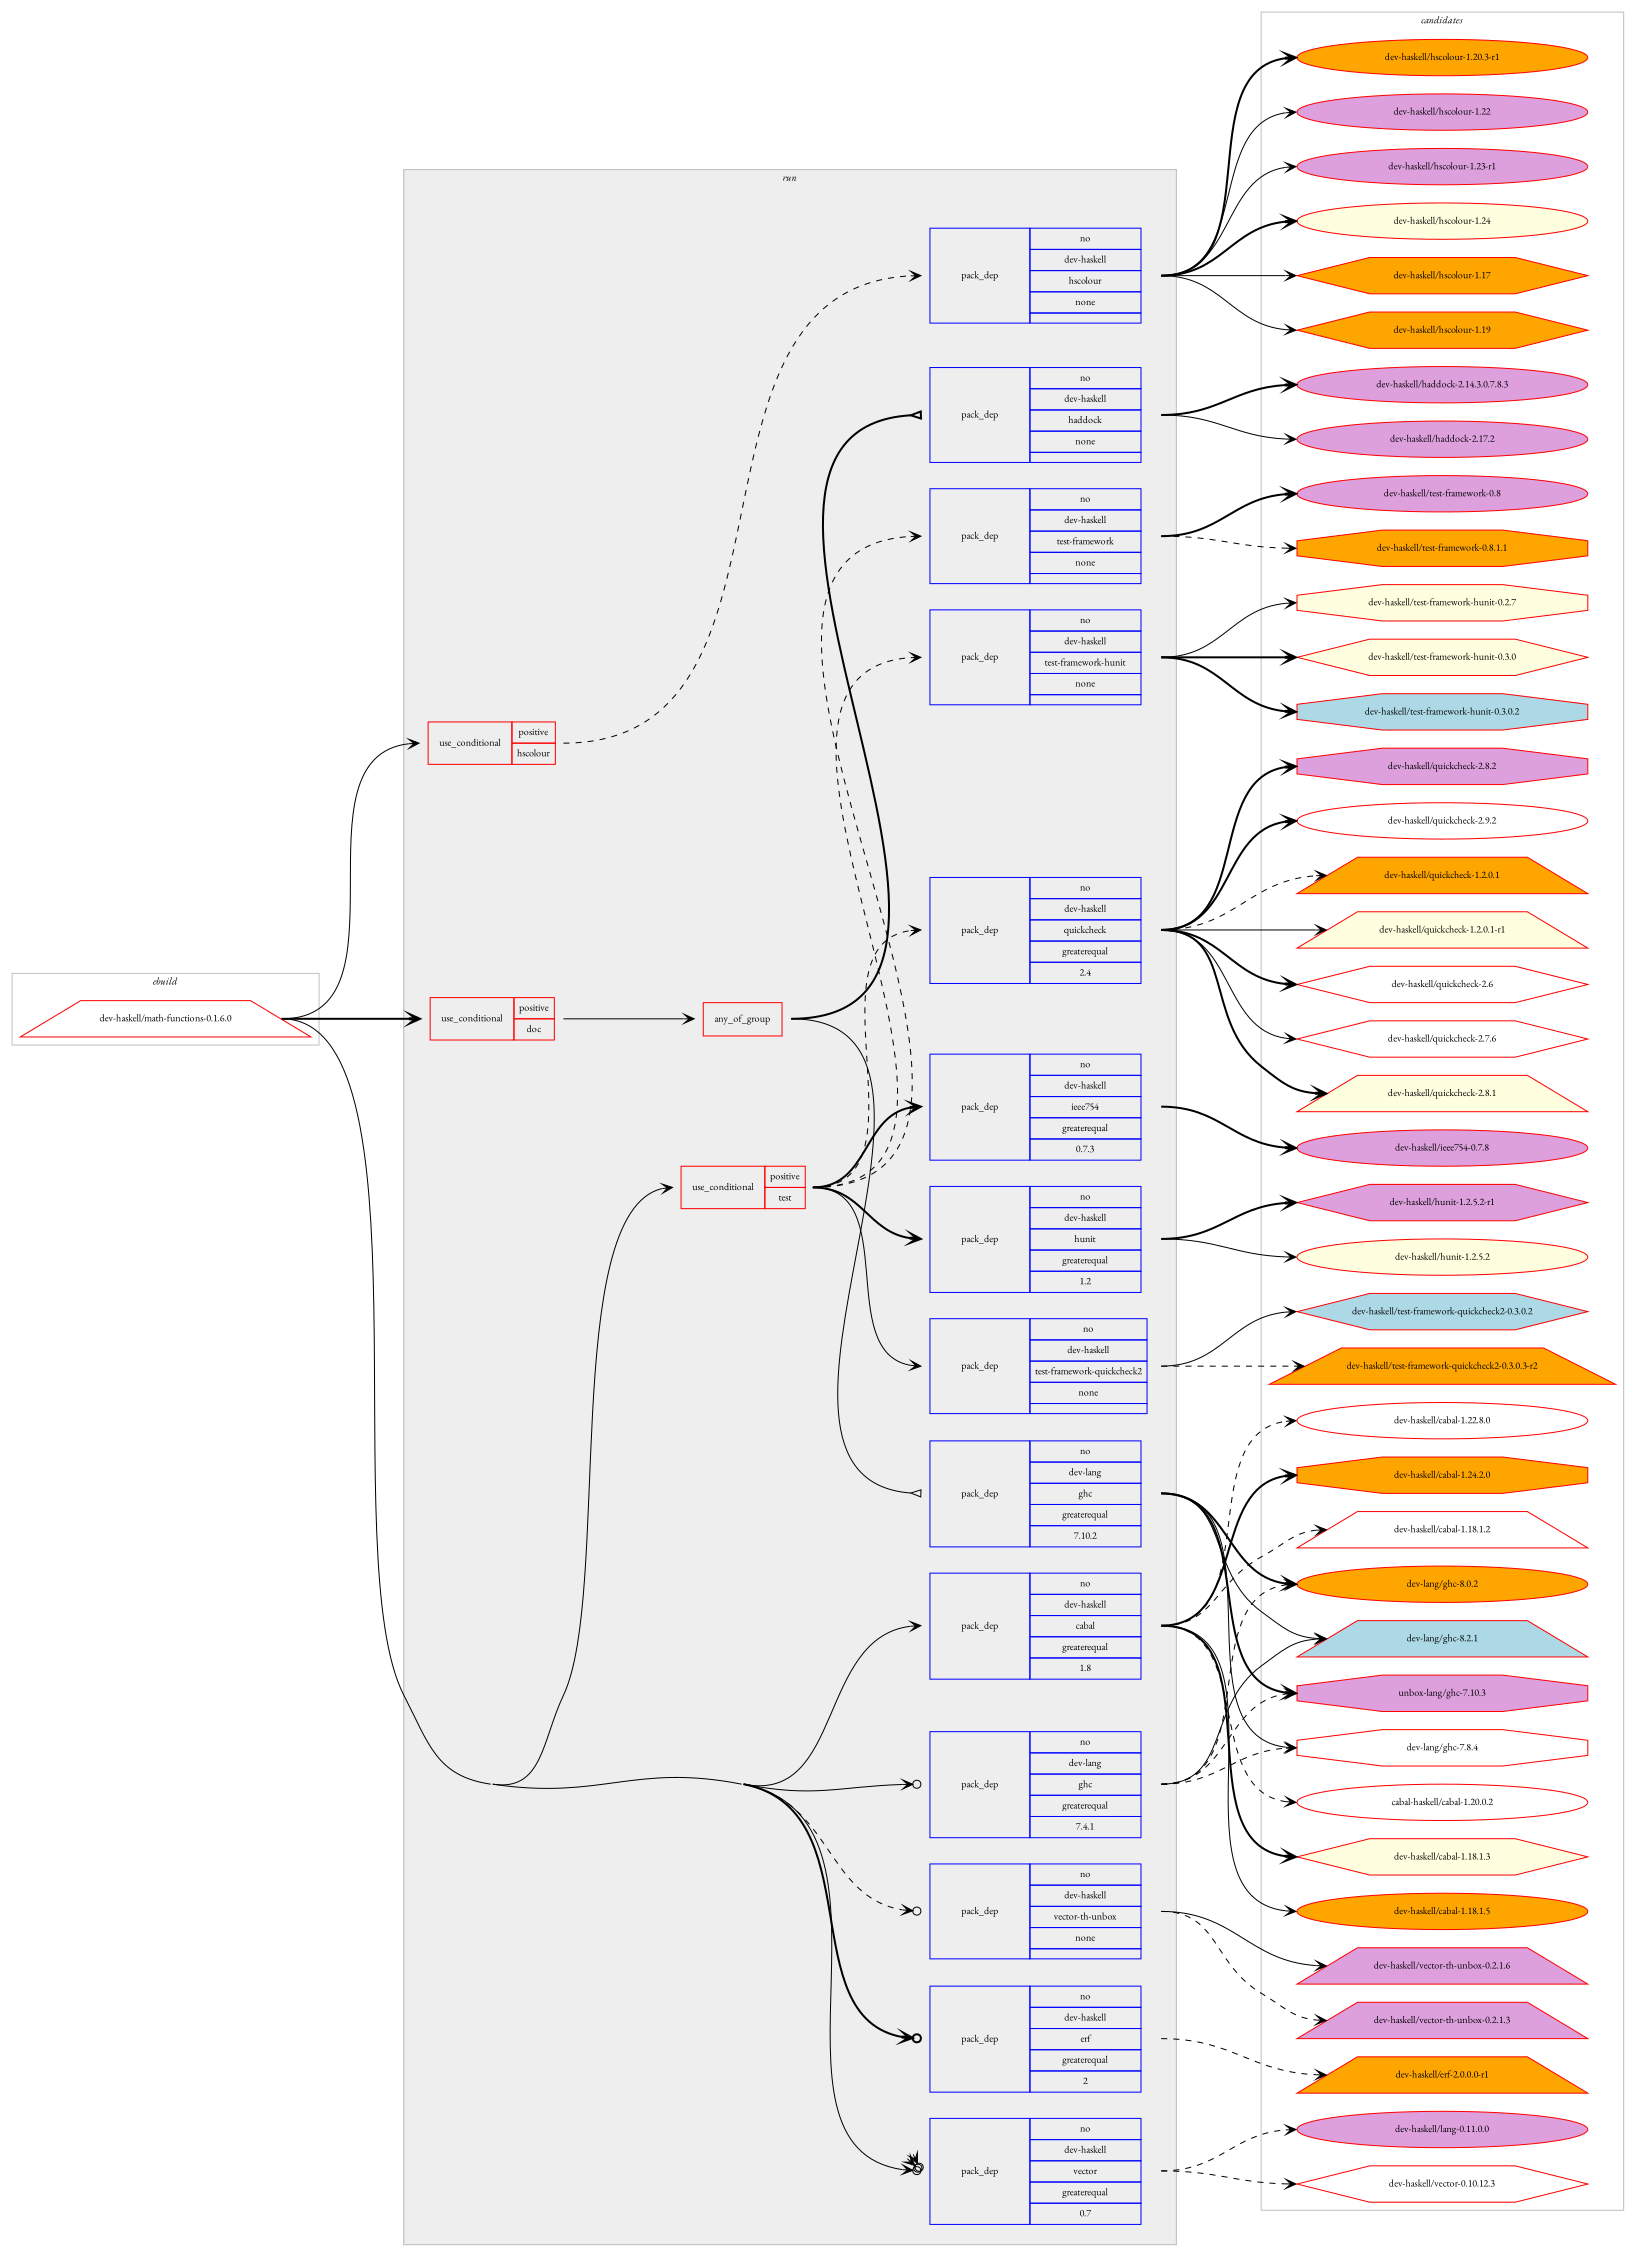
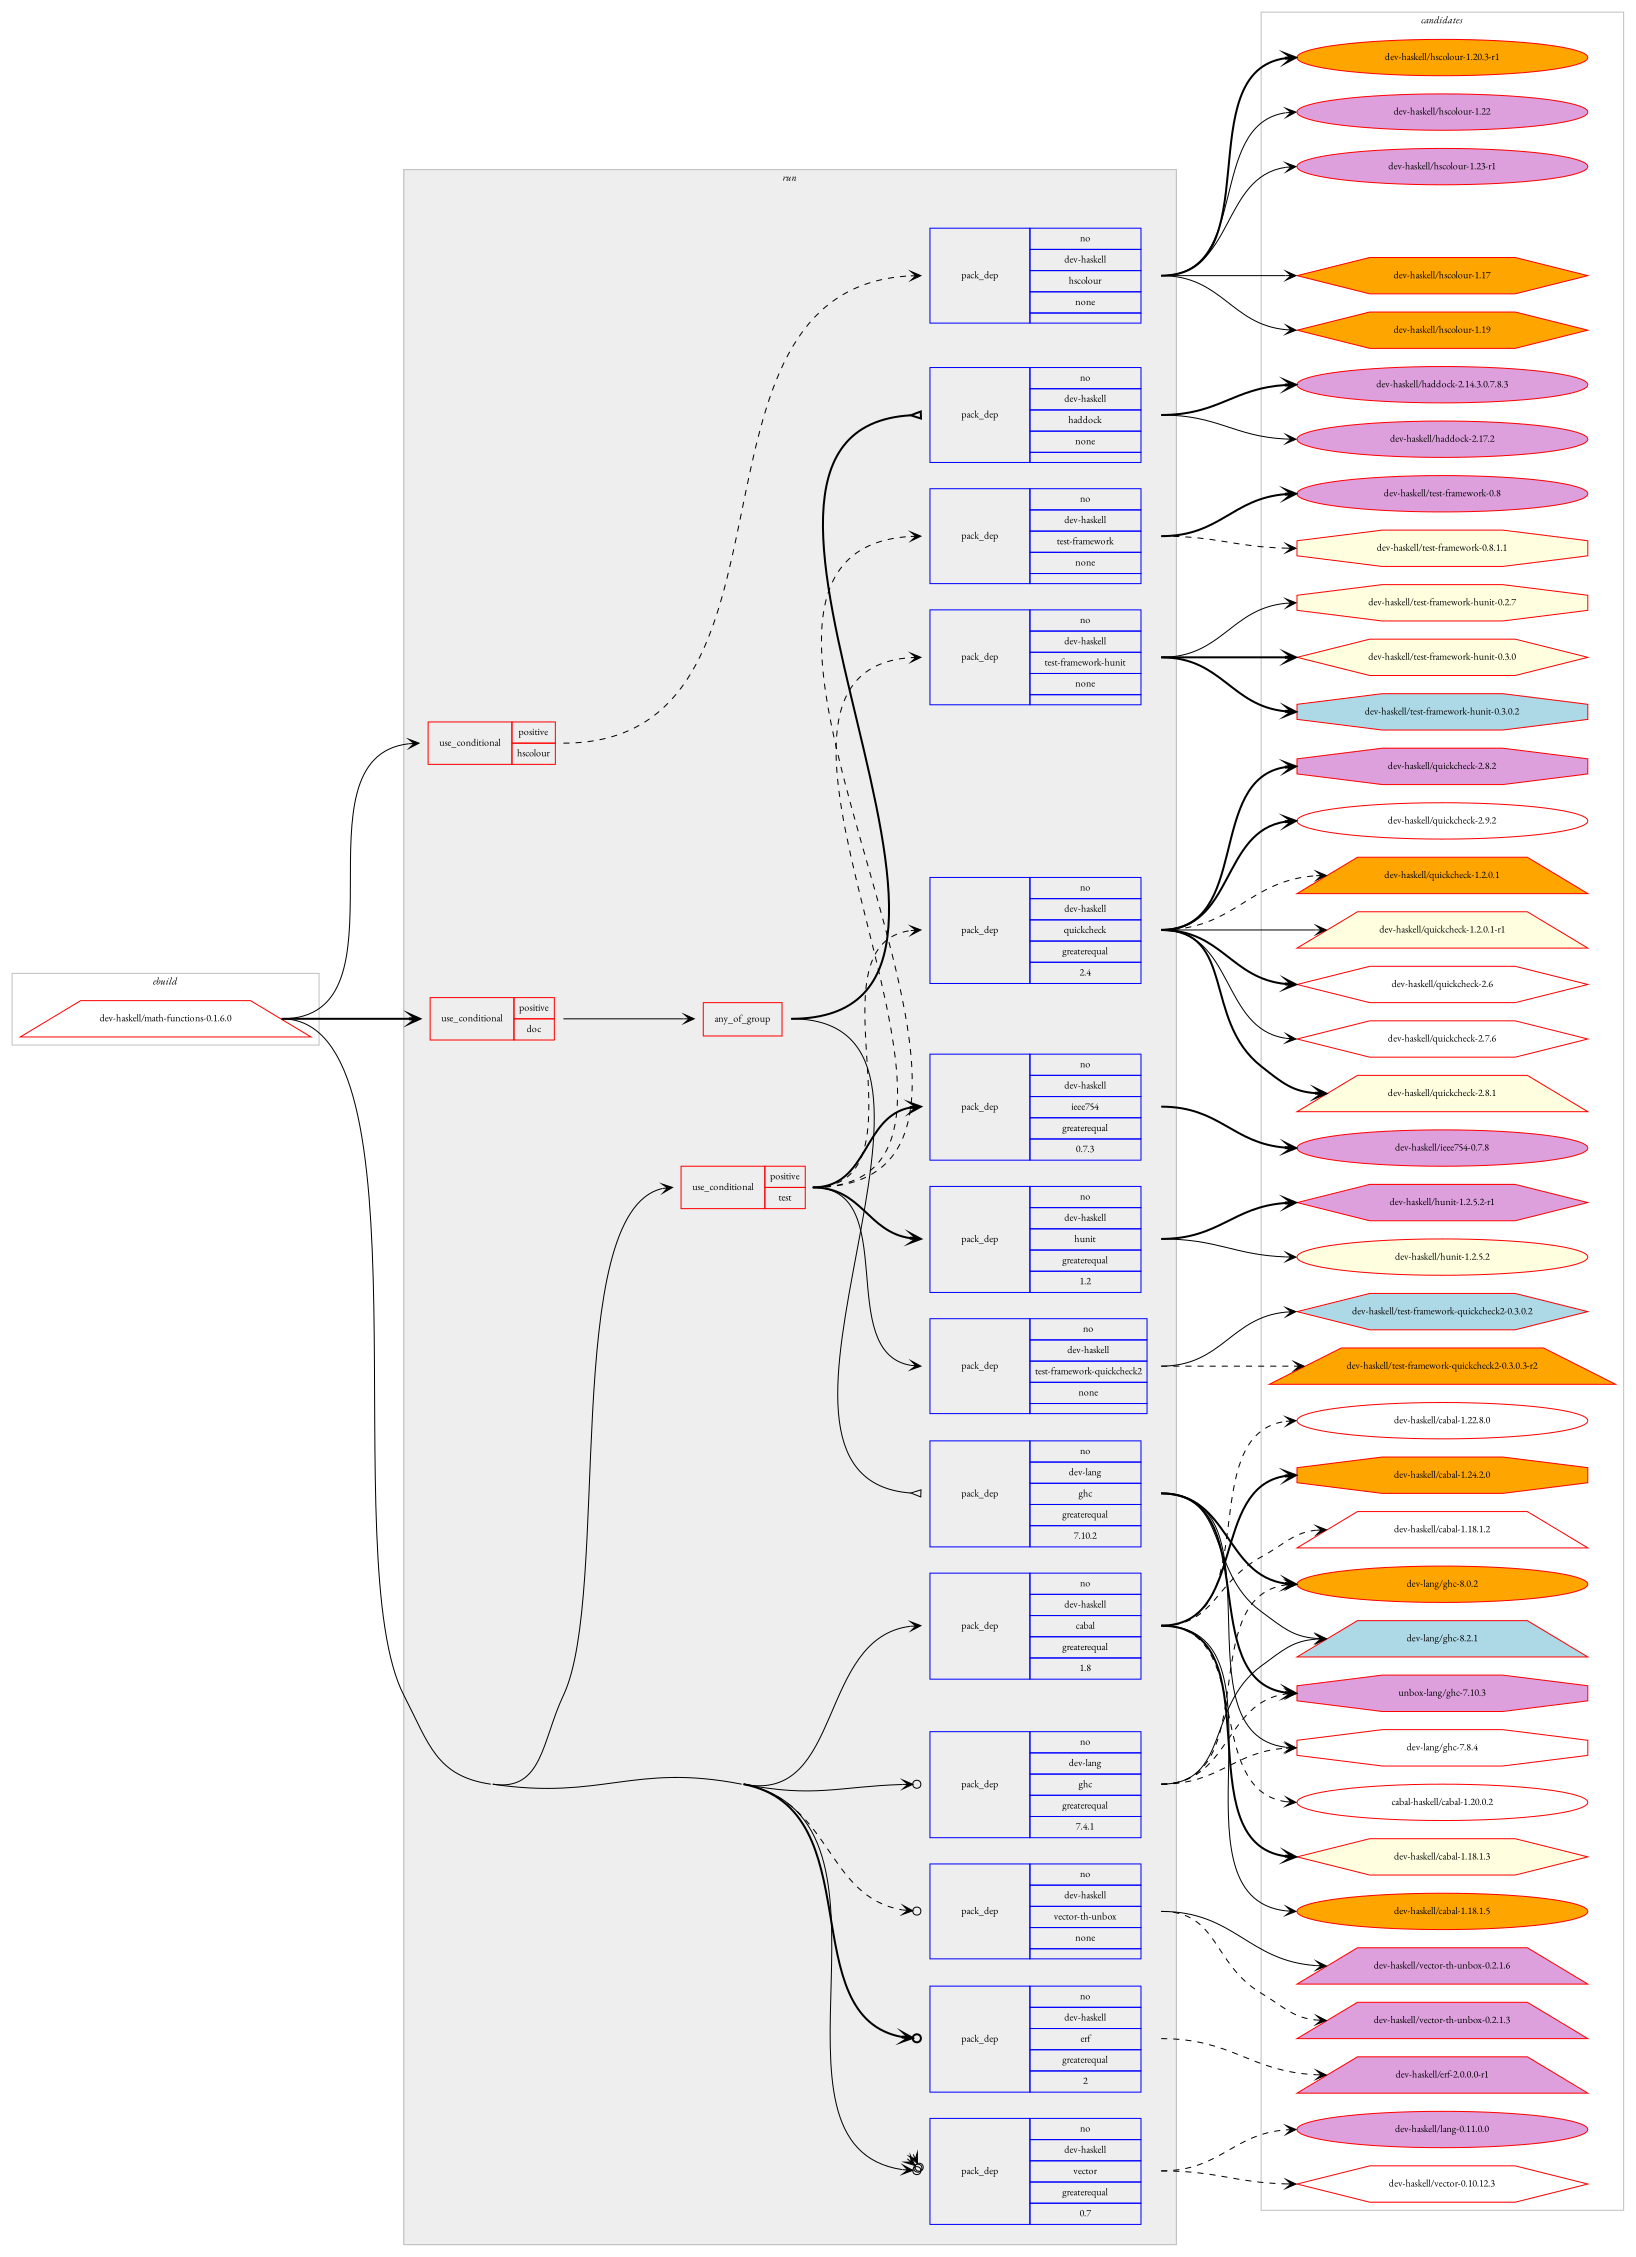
(1442, 221) -> none
(1442, 548) -> (1442, 548)
(1442, 2075) -> (1442, 2075)
